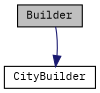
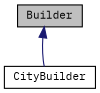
(57, 41) -> (43, 52)
